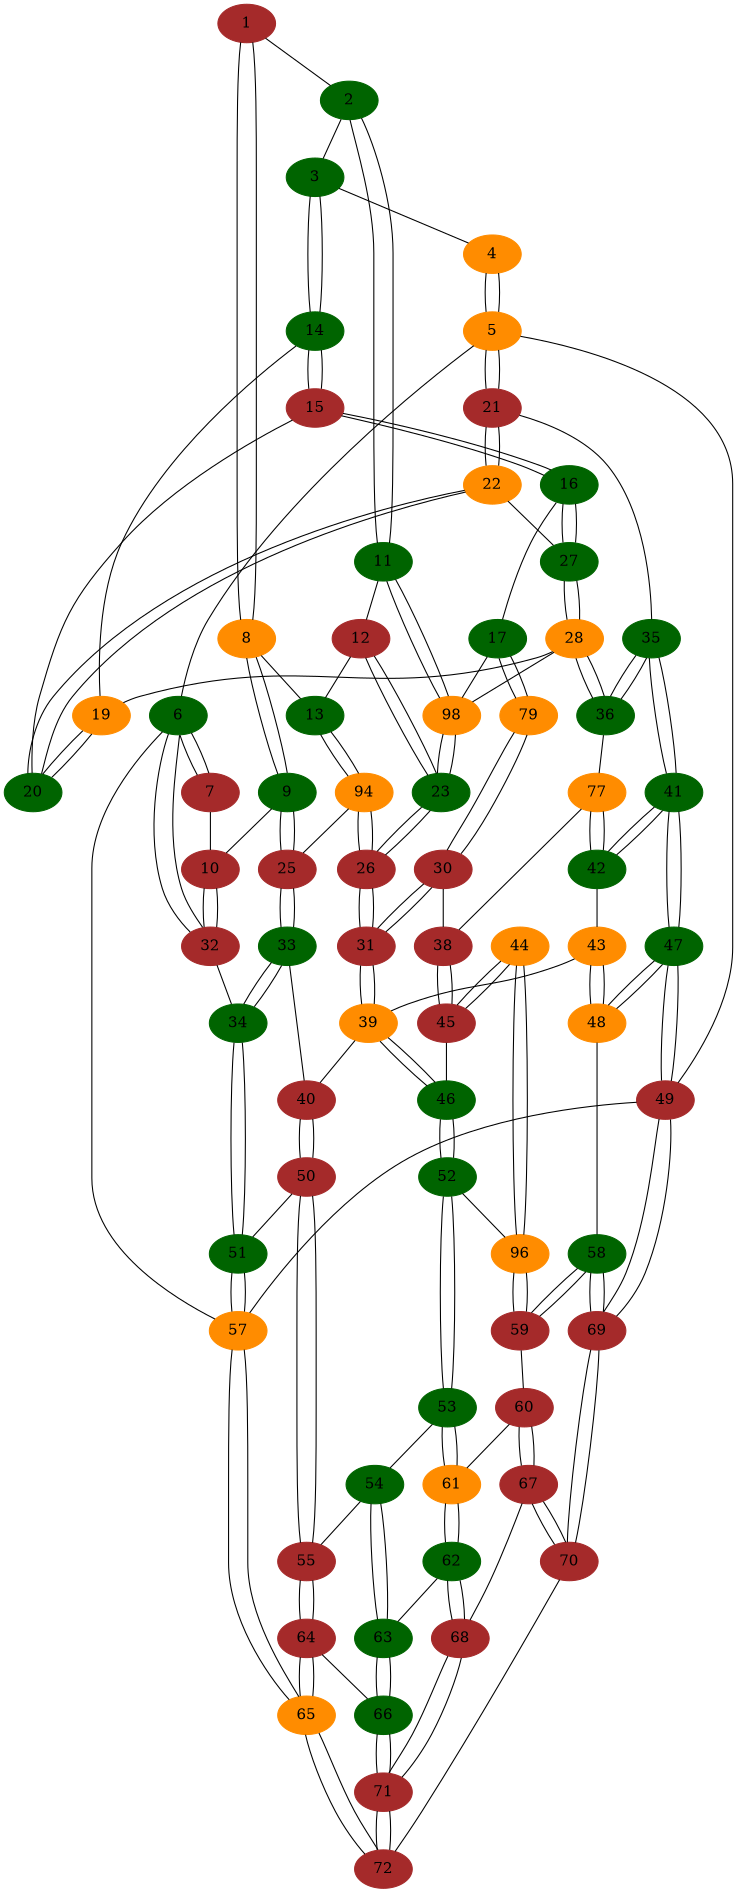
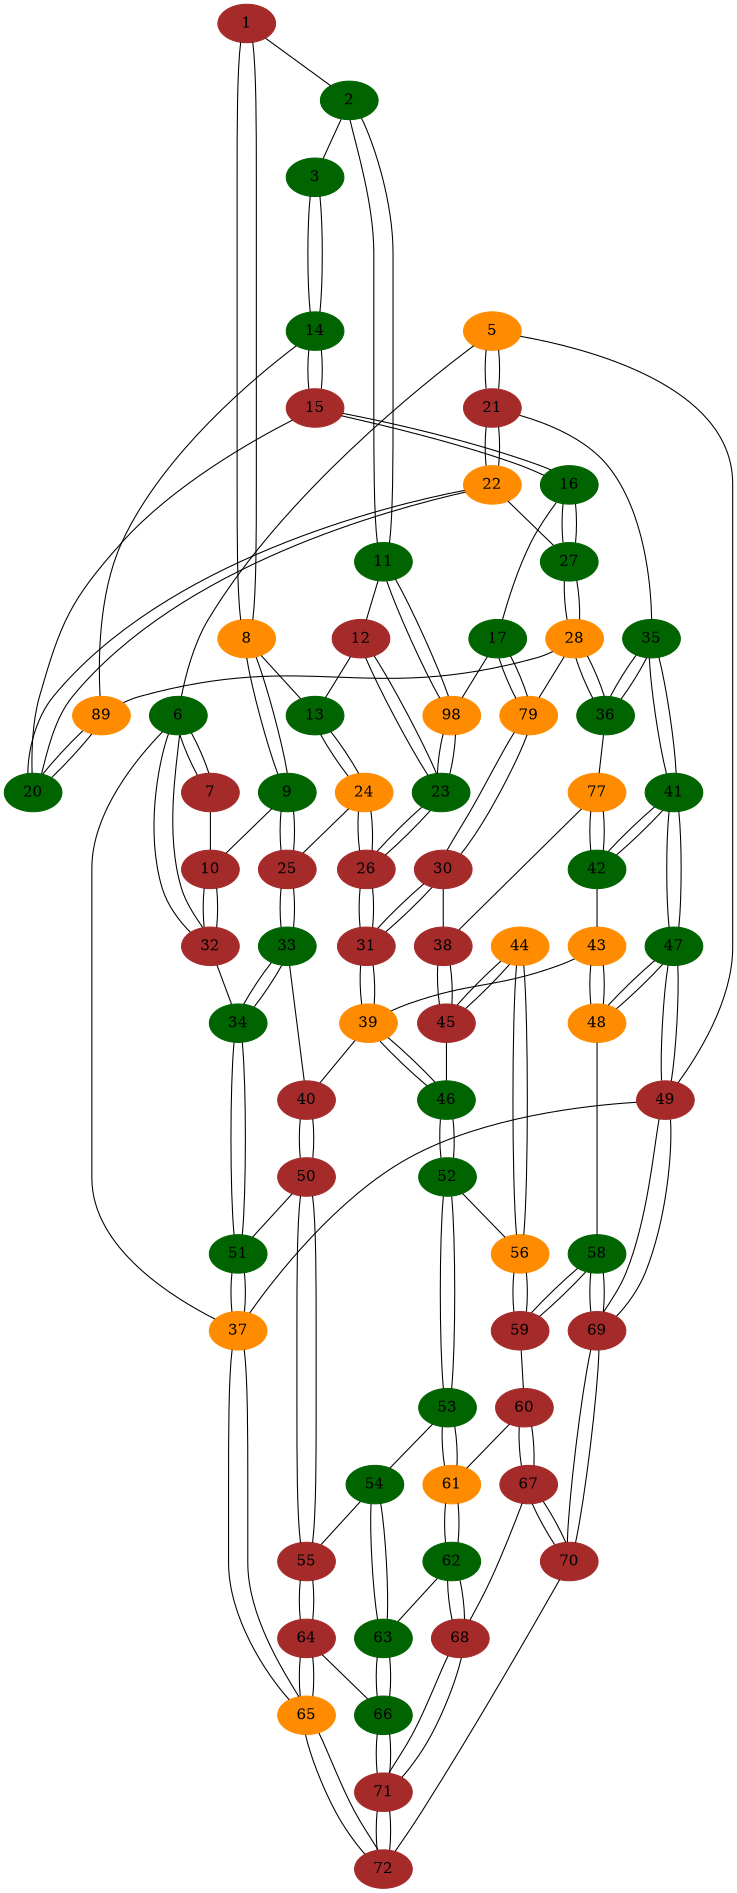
(492, 254) -> none
(513, 677) -> (552, 677)
(101, 716) -> (101, 716)
(364, 792) -> (364, 792)
(520, 1254) -> (520, 1254)
(238, 1331) -> (238, 1331)
